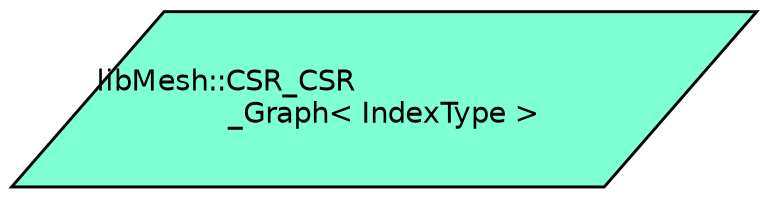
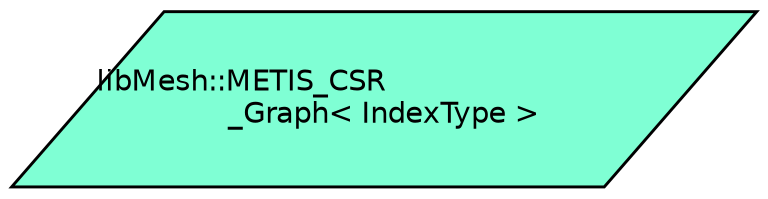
(384, 99) -> (384, 99)
